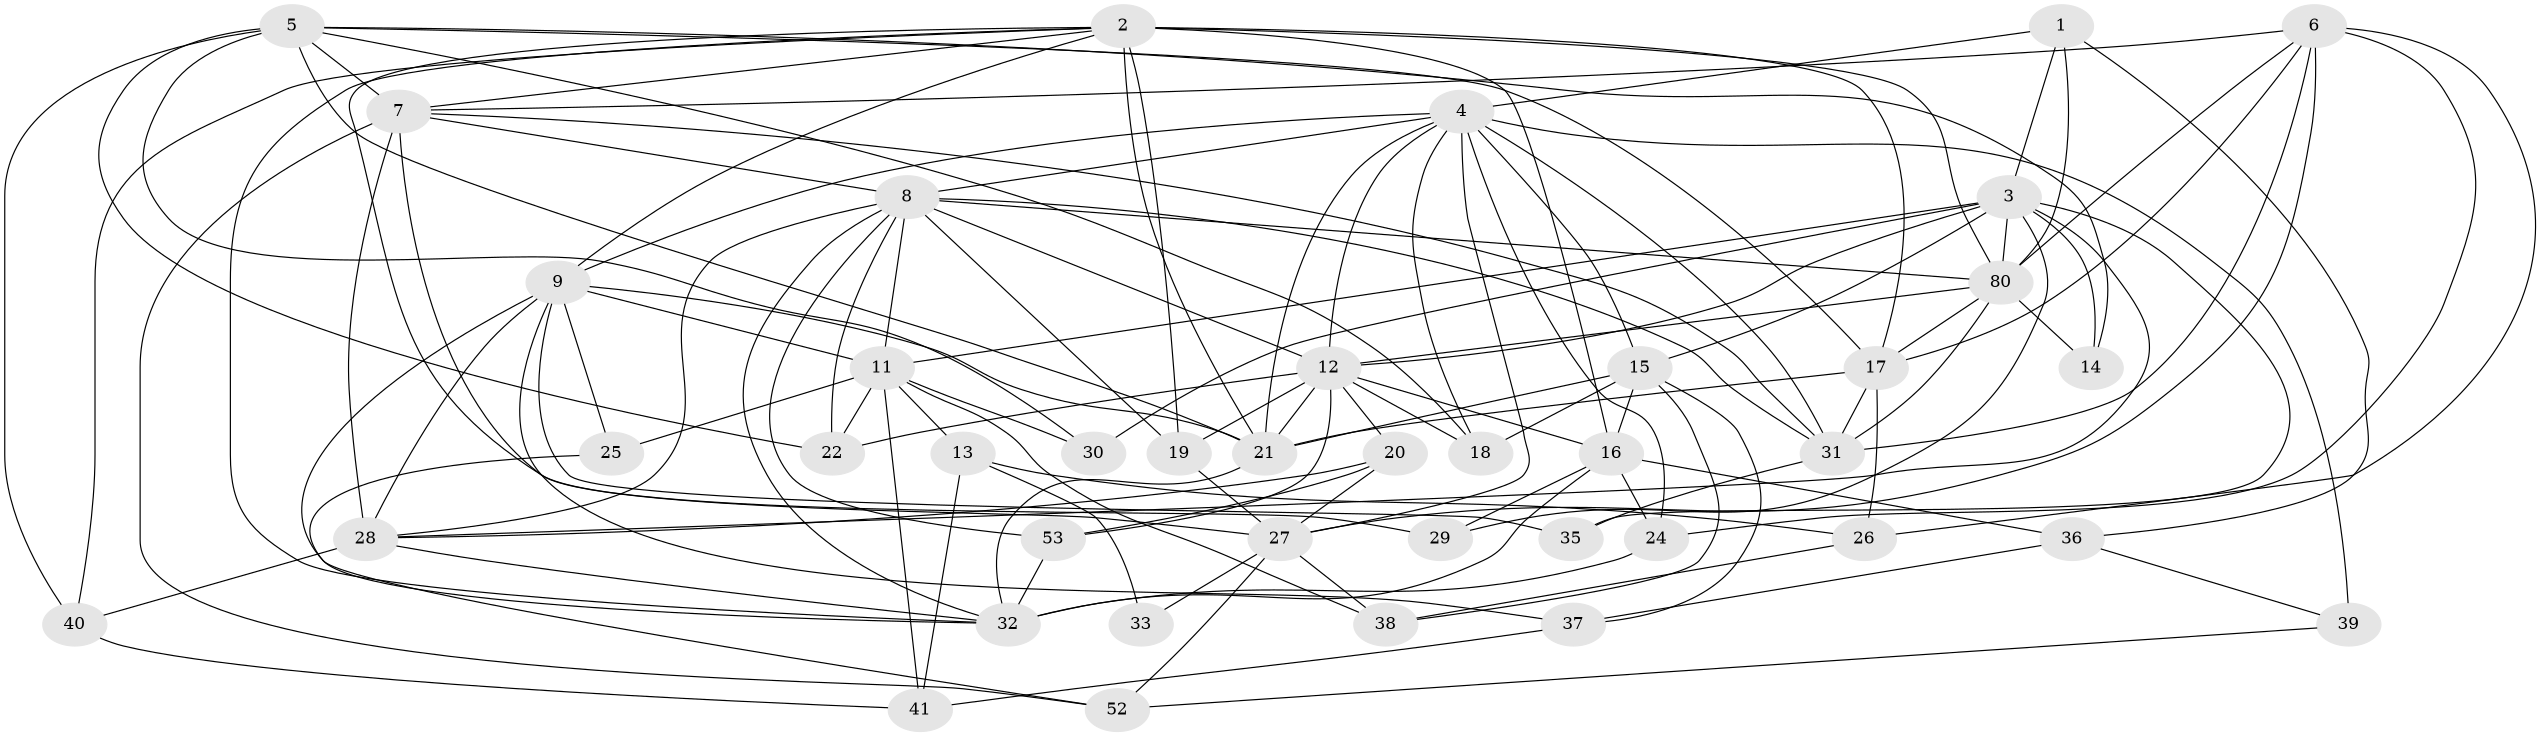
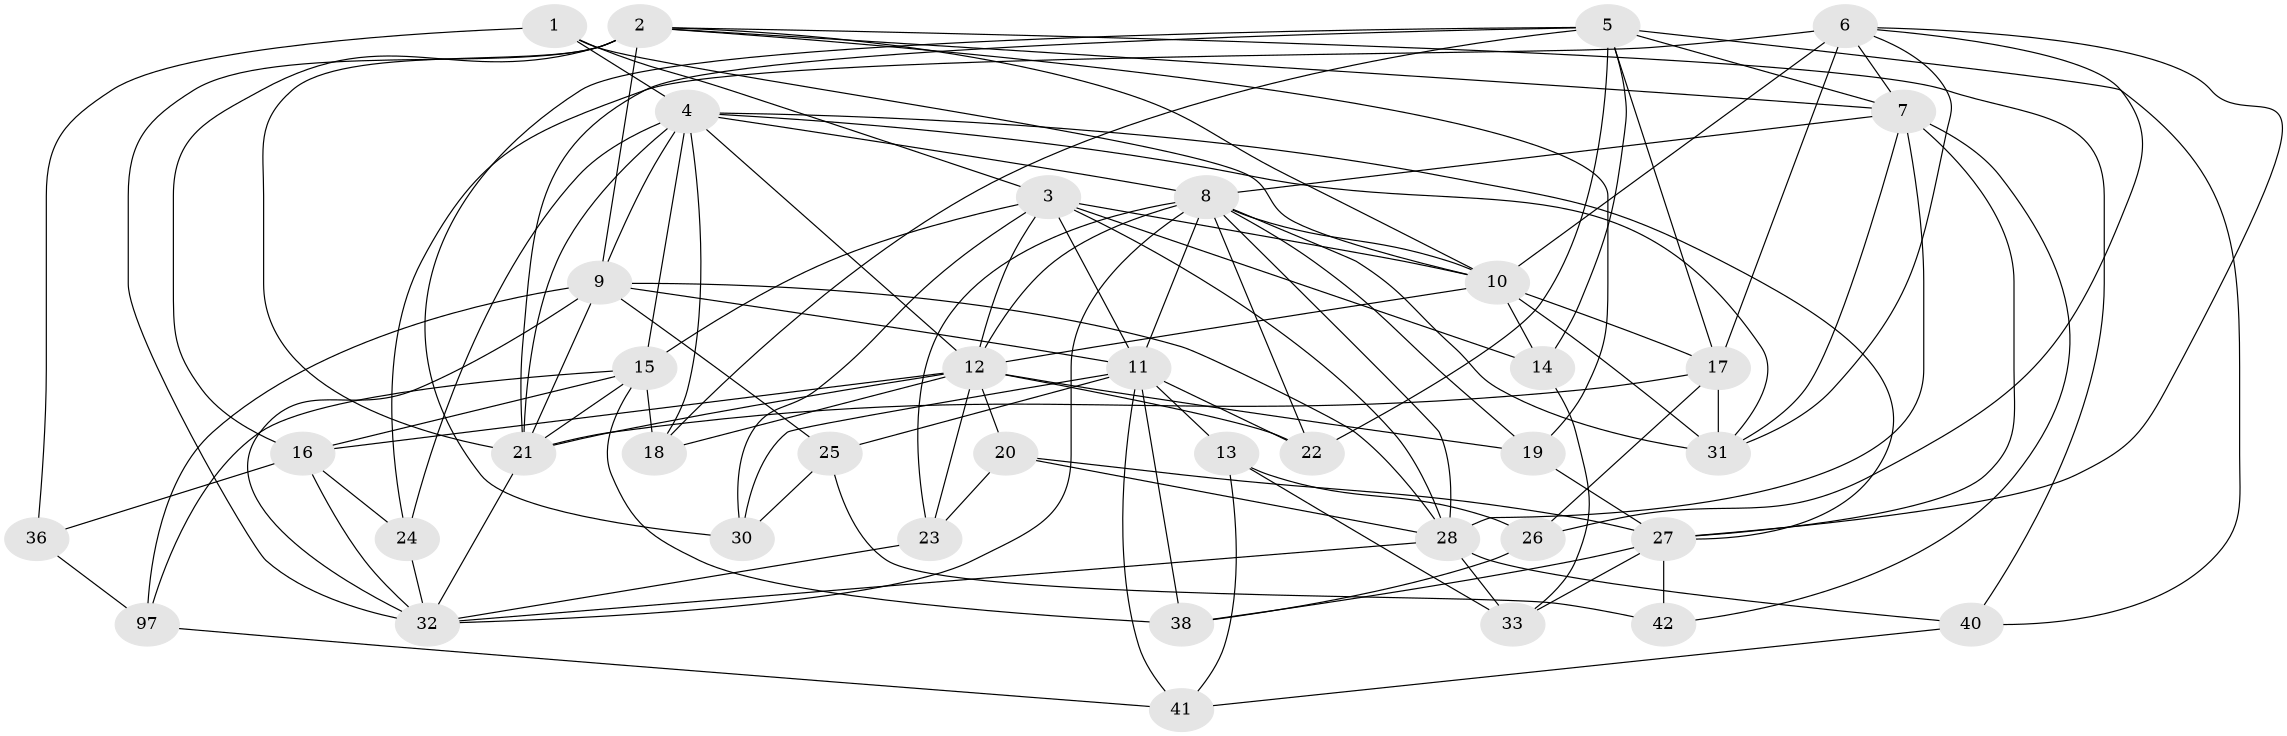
(1839, 80) -> none
(2001, 283) -> (1497, 283)
none -> (786, 496)
none -> (1589, 504)
(1053, 539) -> (930, 539)
(1440, 539) -> none
(1571, 539) -> none
none -> (1483, 585)
(1573, 625) -> (147, 625)
(2349, 625) -> none
(1117, 710) -> (1664, 625)
